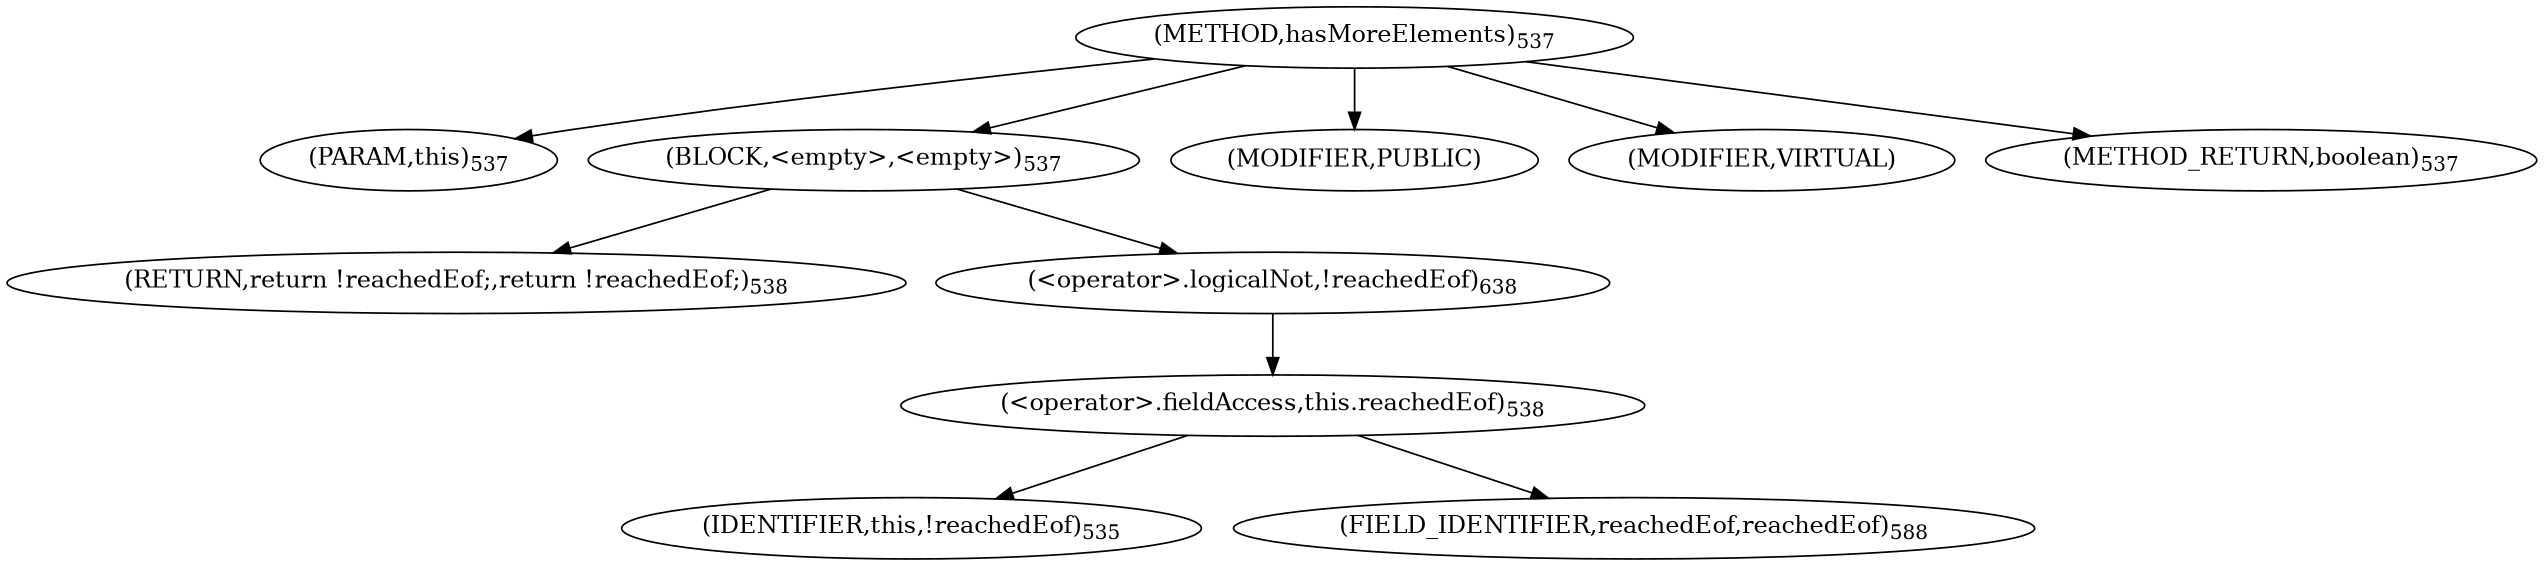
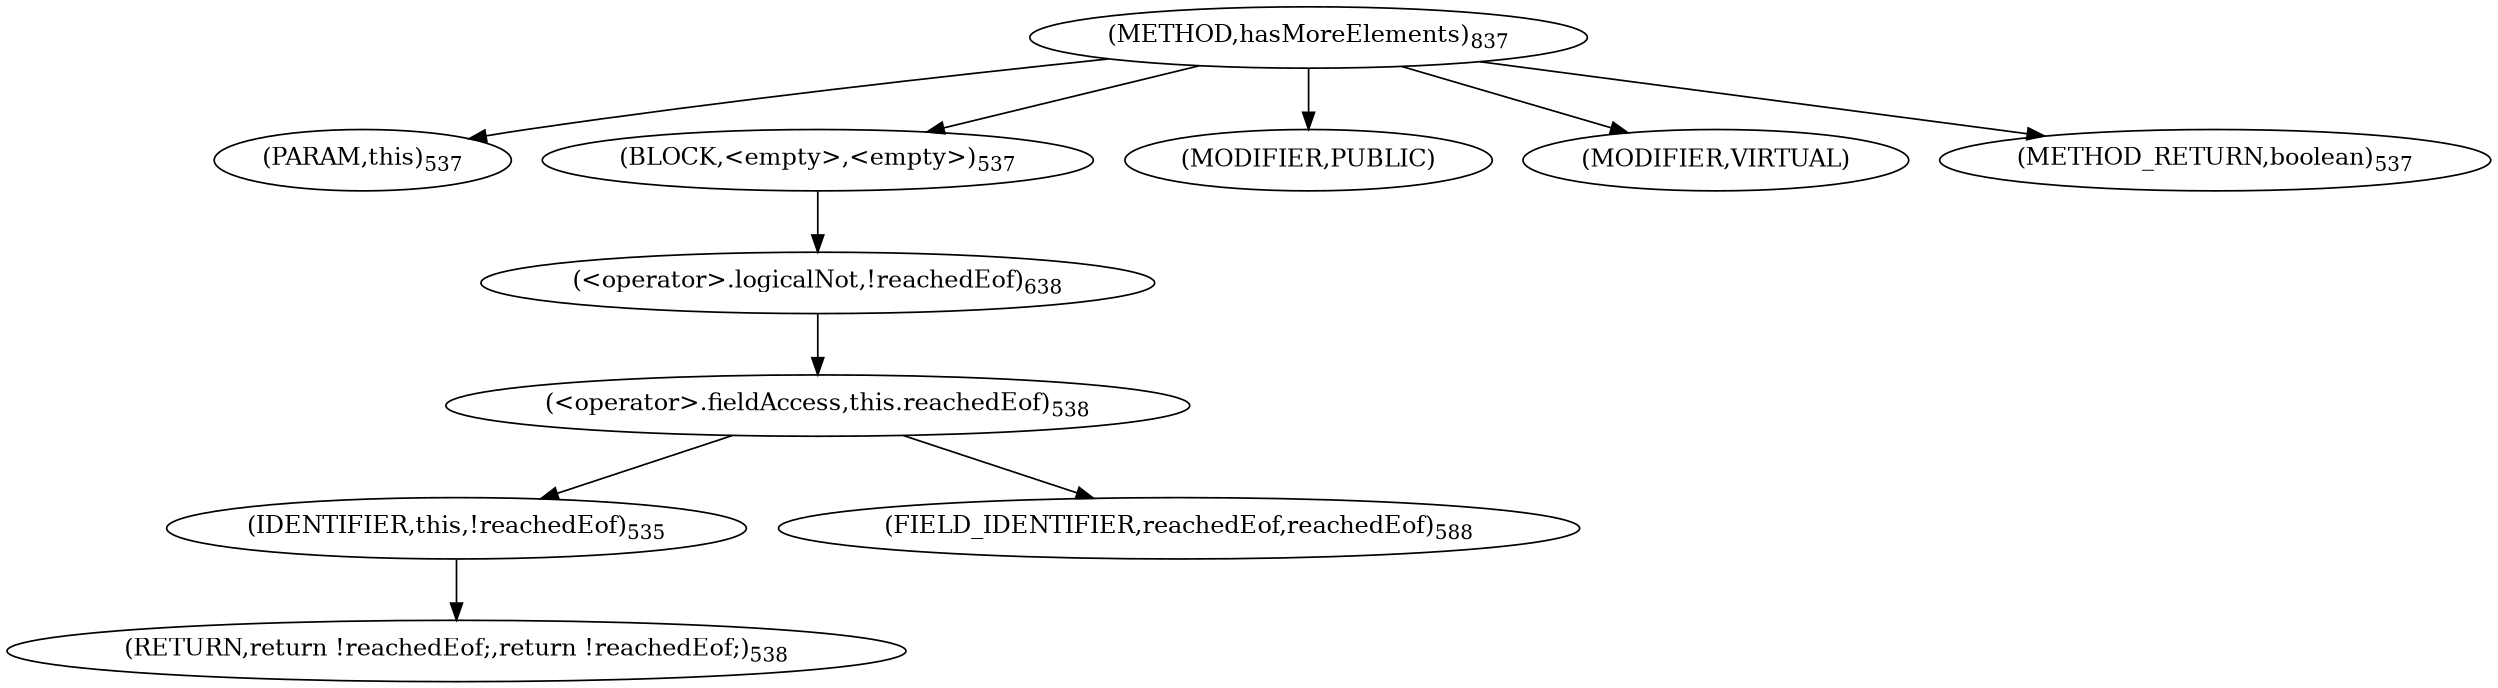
(1536, 35) -> (1490, 35)
(670, 219) -> (457, 581)
